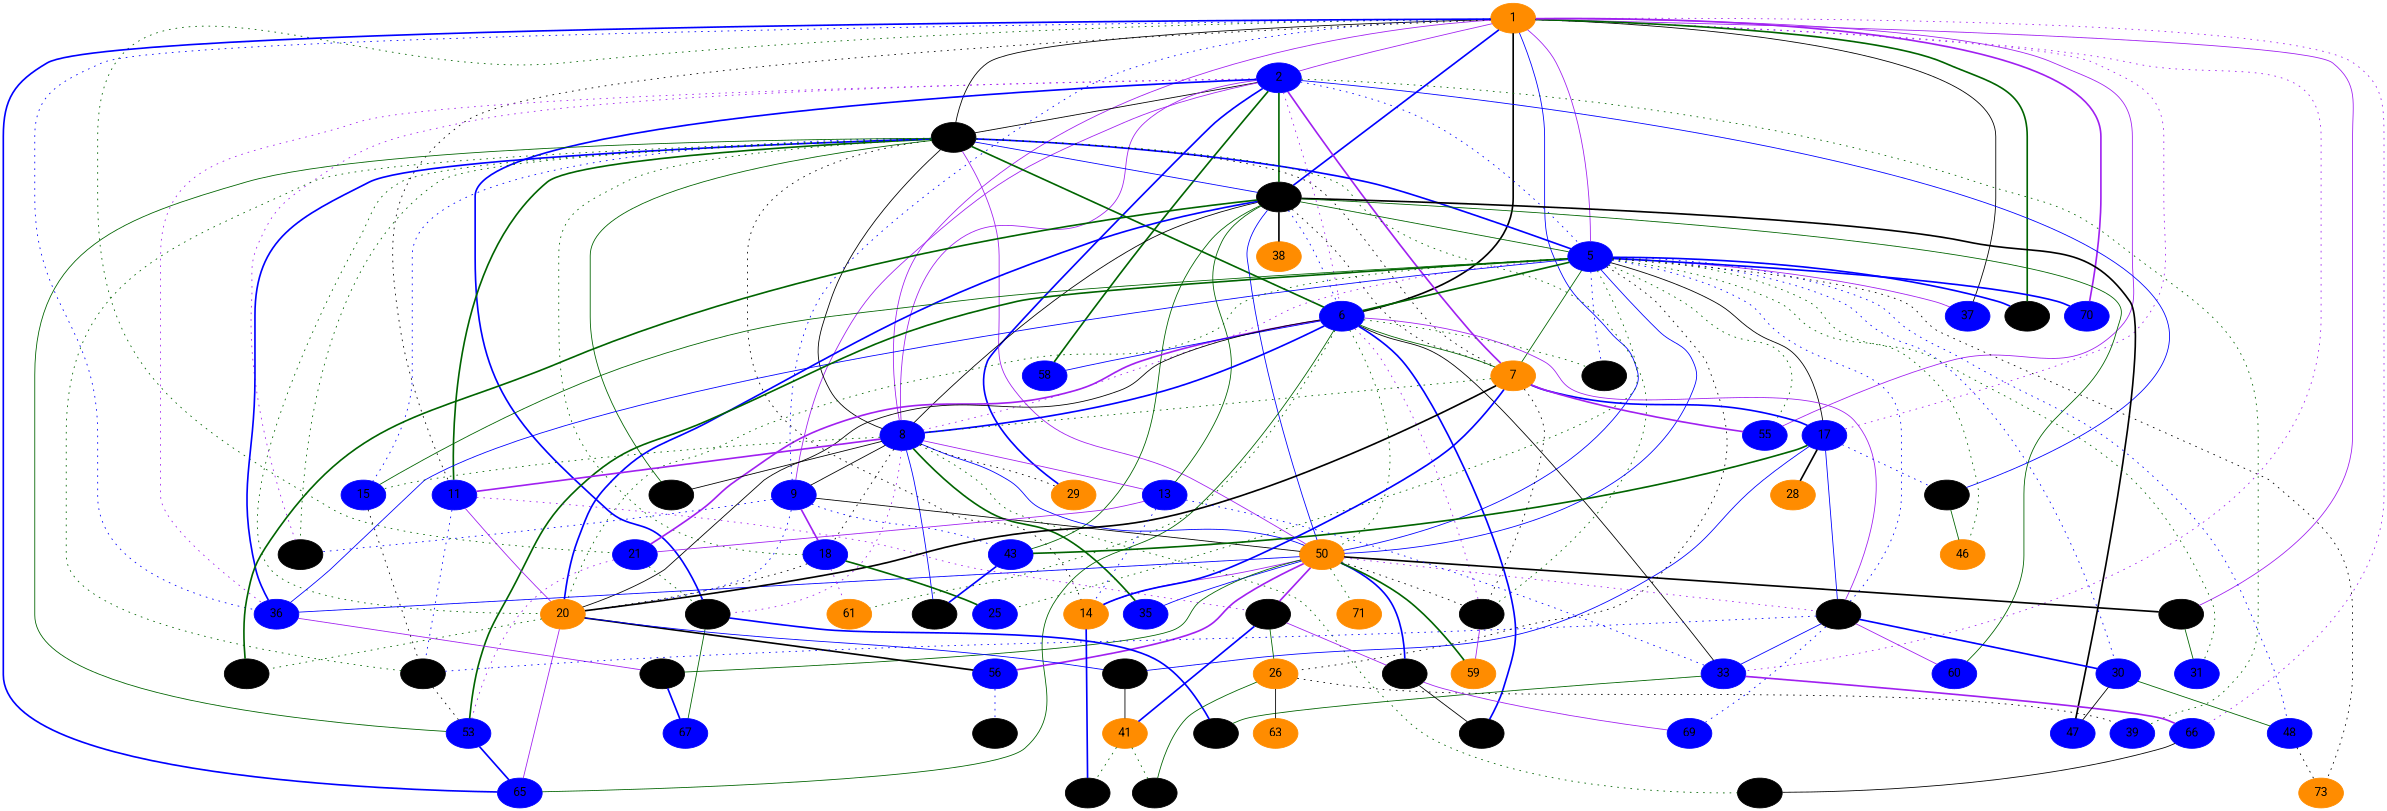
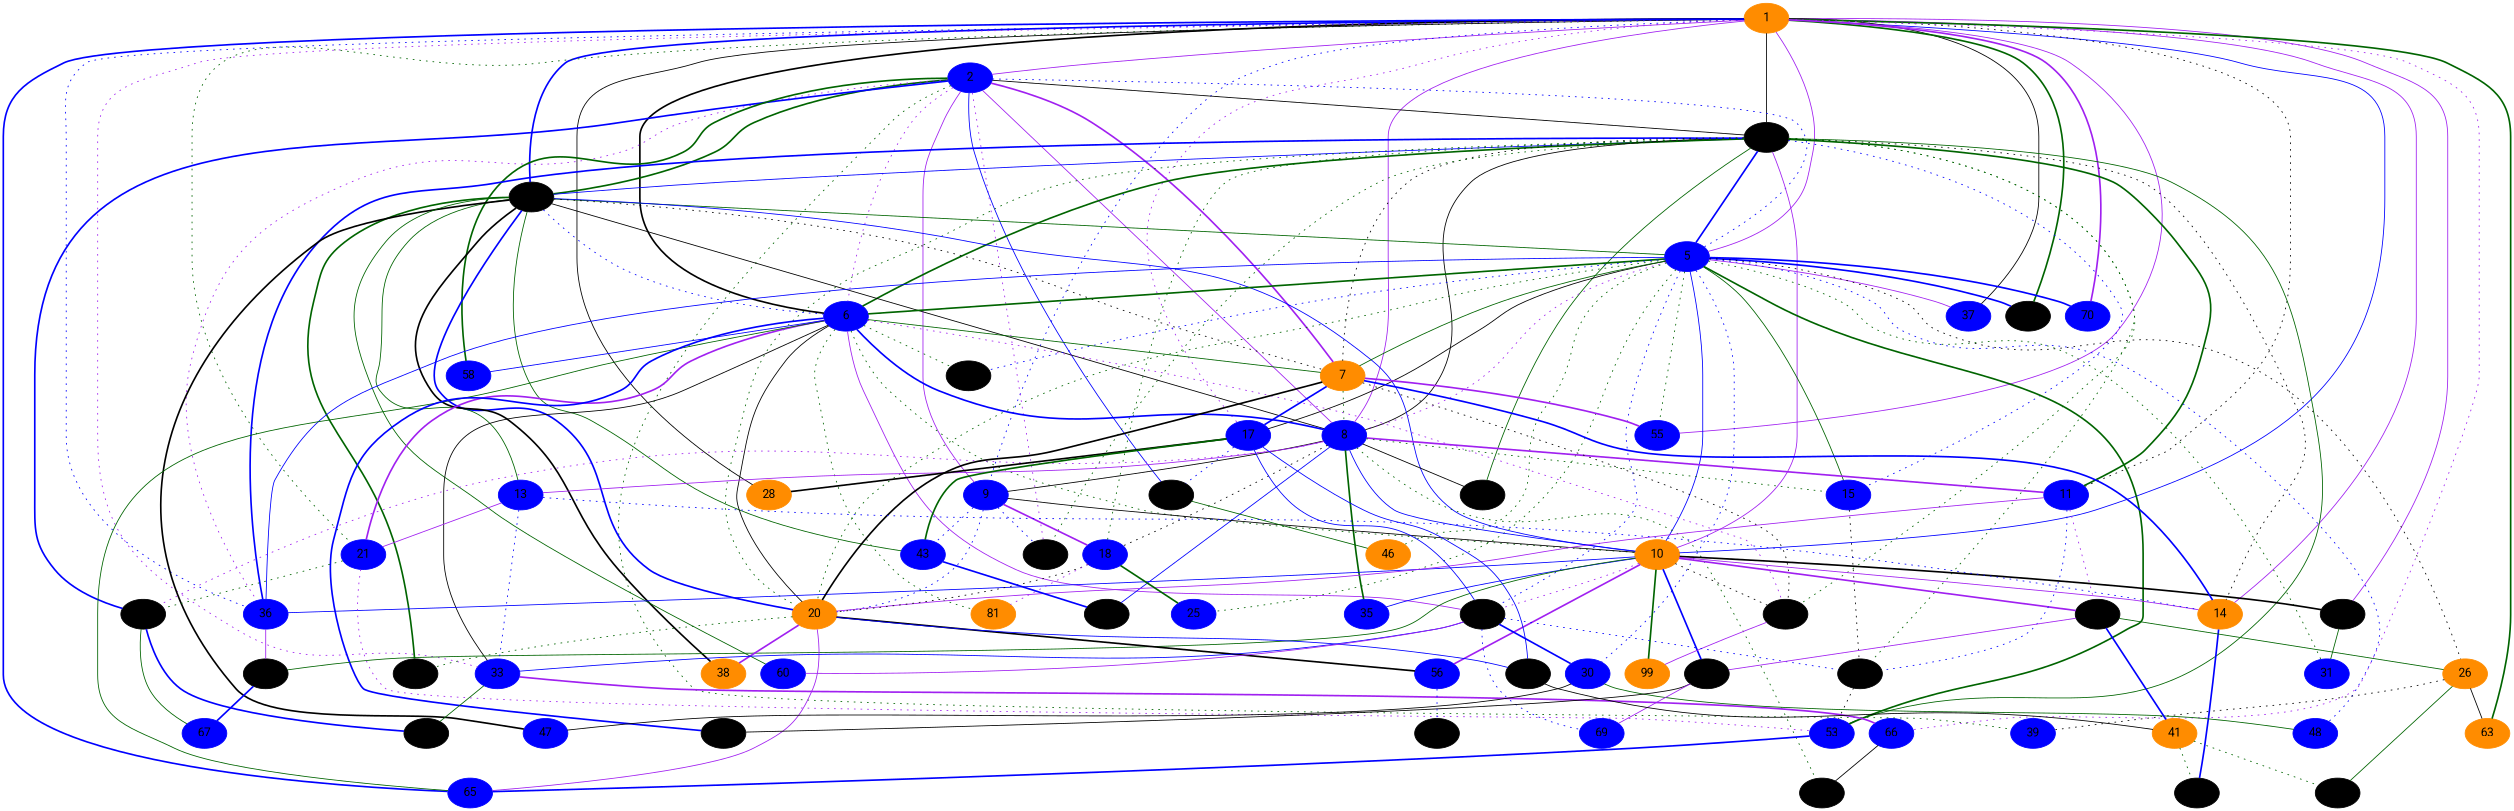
none -> (771, 52)
none -> (2460, 69)
none -> (2380, 84)
(1074, 495) -> none
(1322, 555) -> (1657, 555)
(849, 614) -> (993, 614)
(1359, 614) -> none
none -> (769, 644)
(1473, 674) -> (1647, 674)
(2321, 793) -> none
